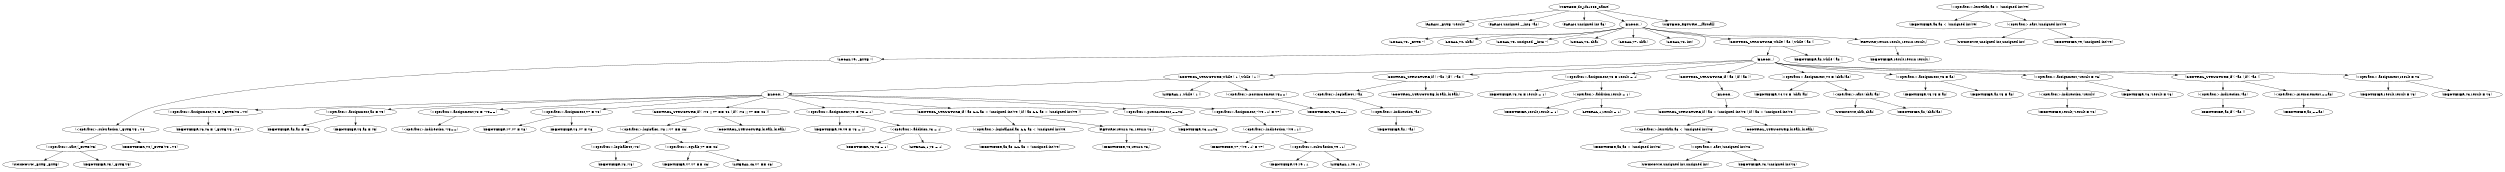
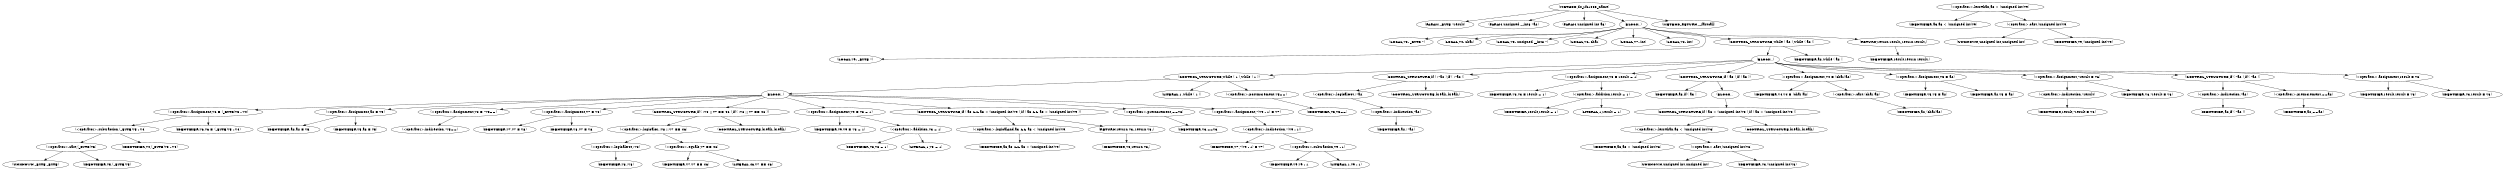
(1633, 42) -> (1633, 42)
(471, 72) -> (160, 121)
none -> (1676, 95)
(1855, 112) -> none
